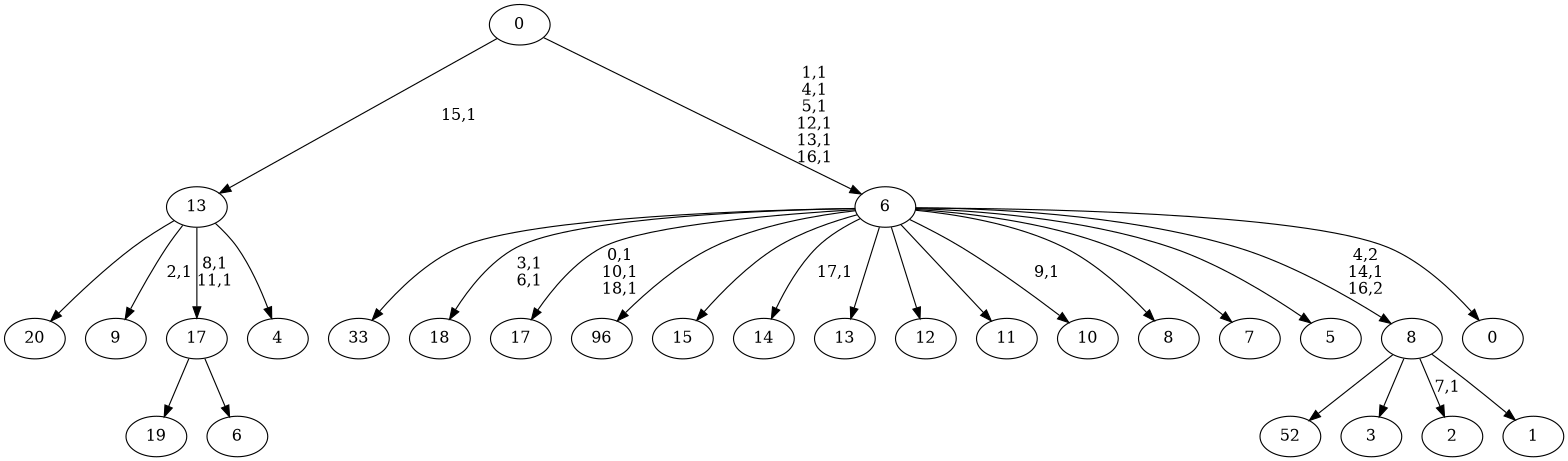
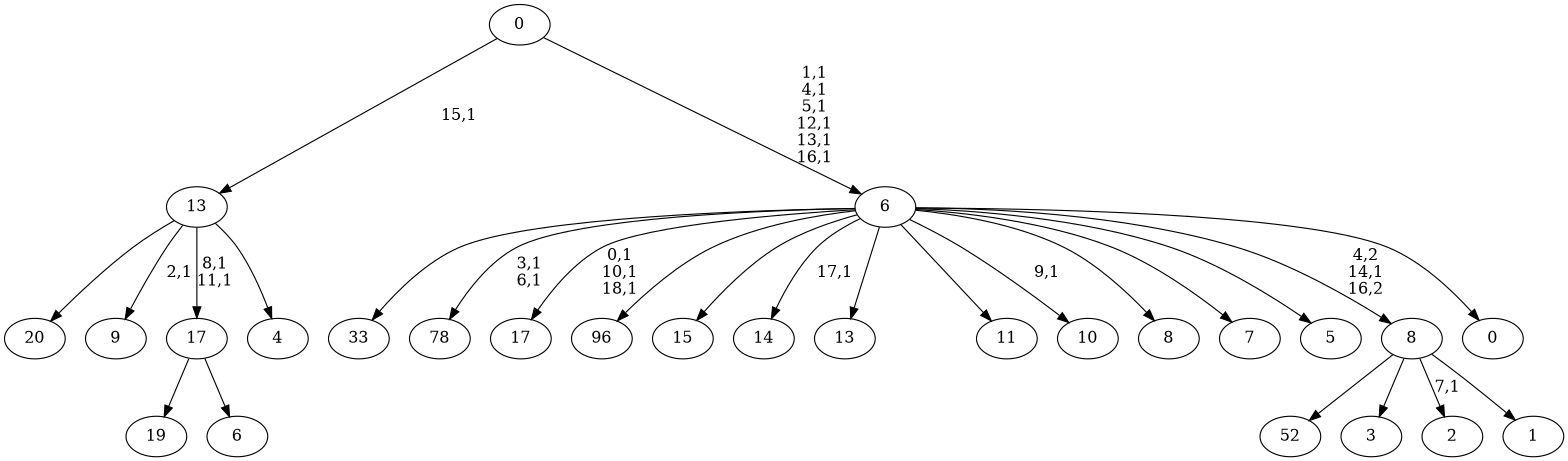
(440, 339) -> (440, 339)
(926, 339) -> none
